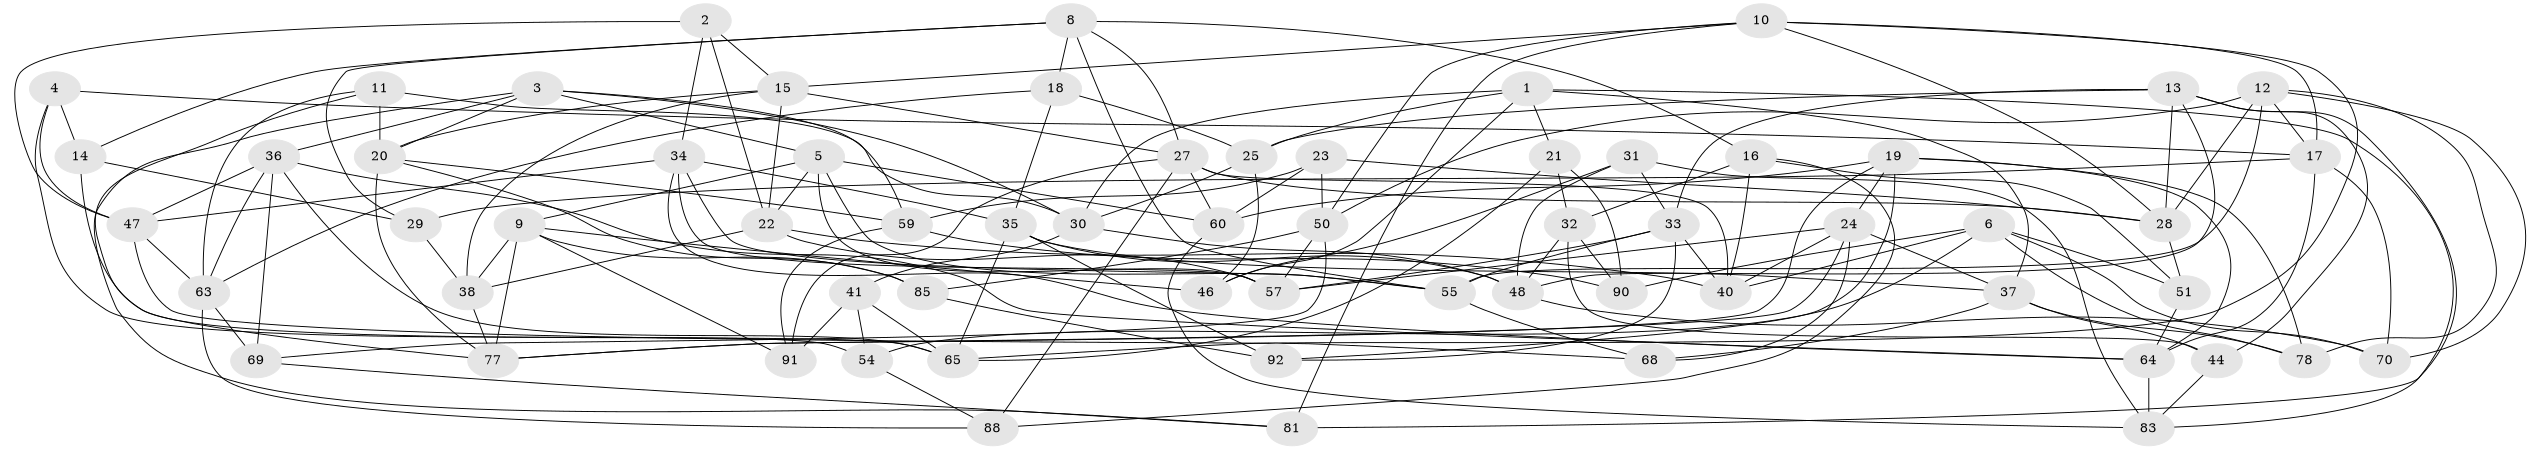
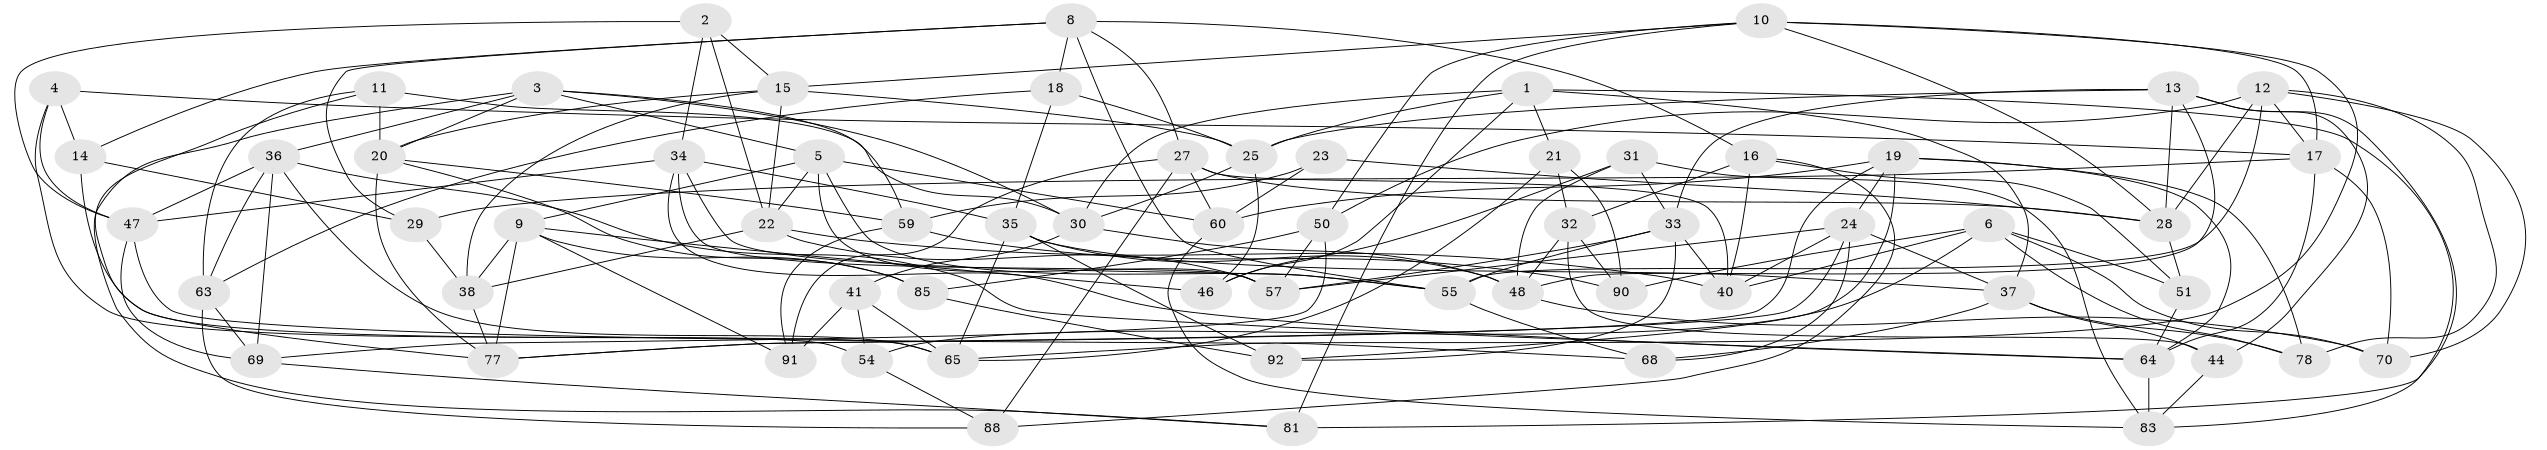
(939, 116) -> (1021, 111)
(1322, 195) -> none
(168, 259) -> (149, 329)
